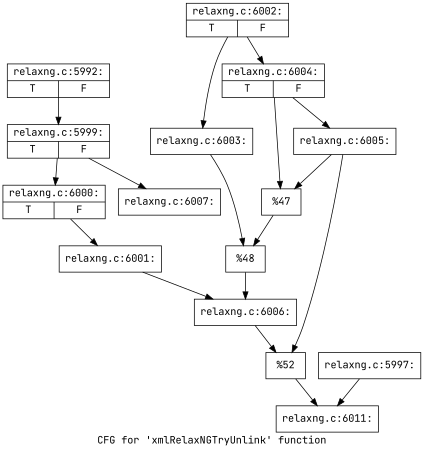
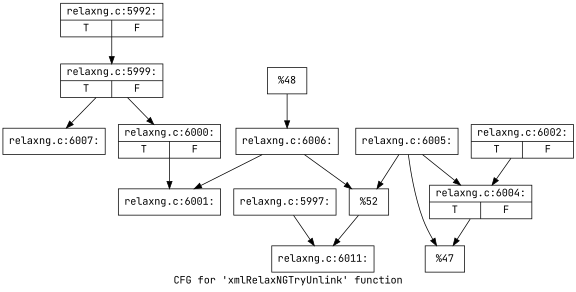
(308, 110) -> (439, 168)
(202, 141) -> none
(265, 227) -> none
(174, 284) -> (231, 170)
